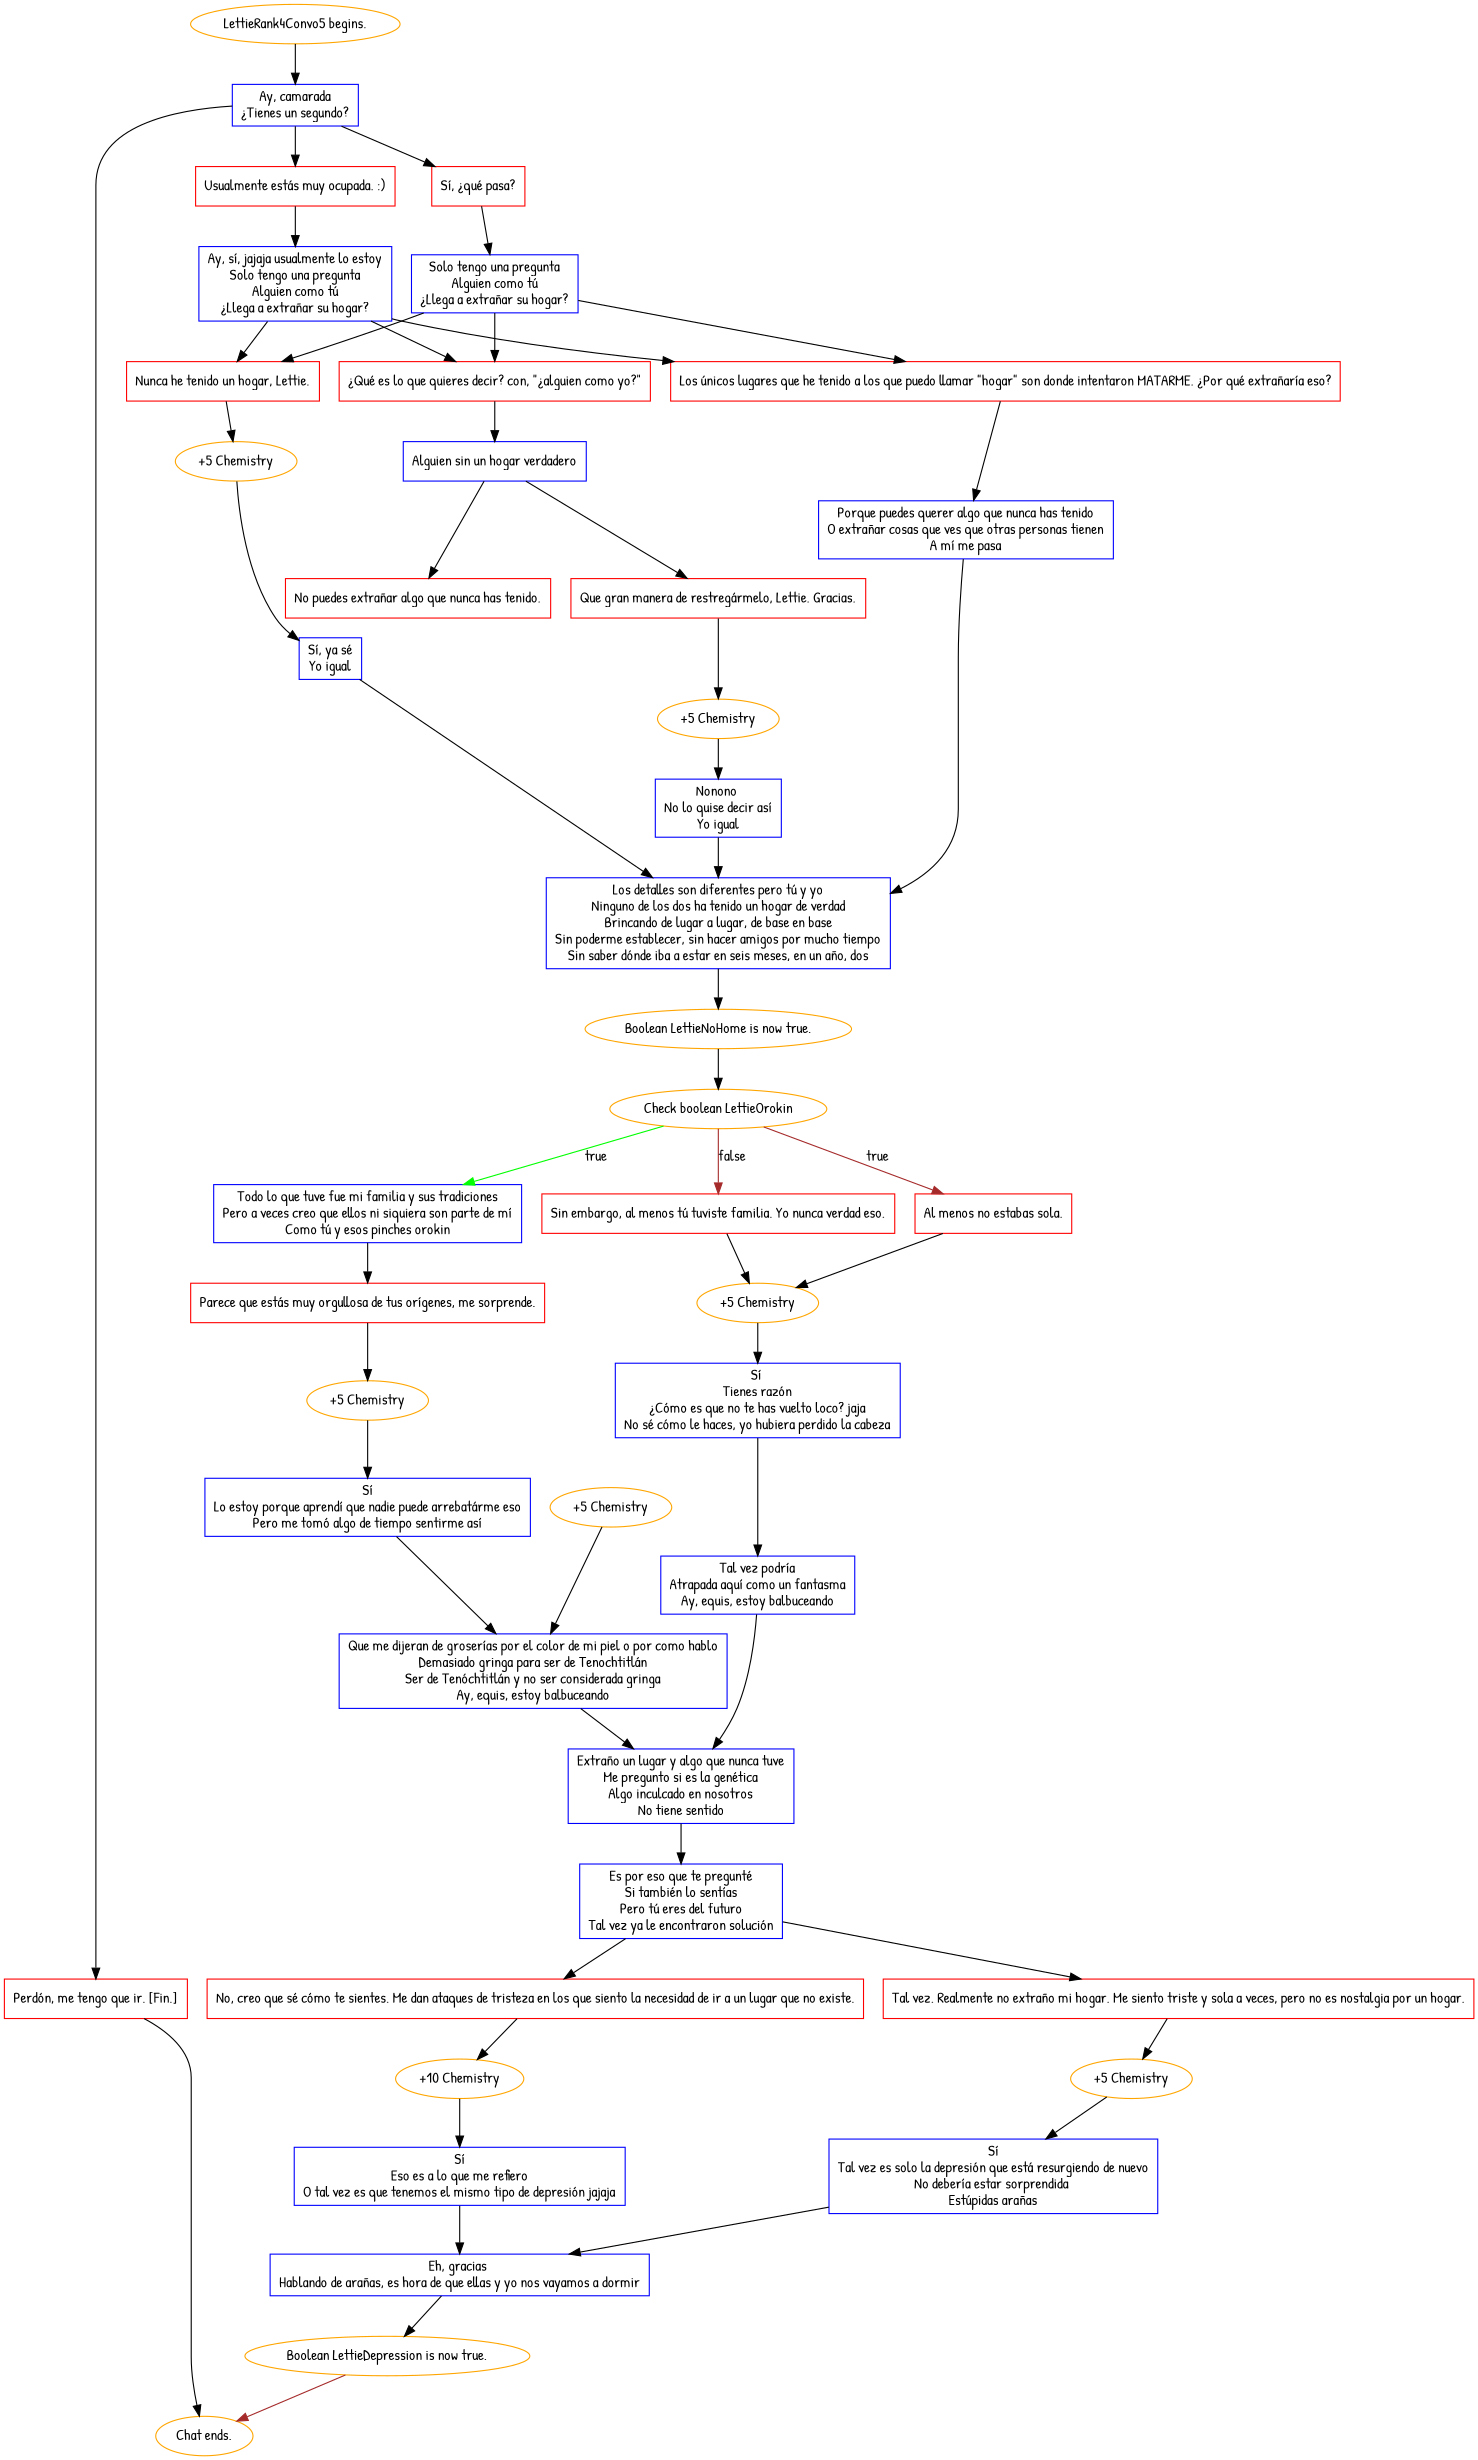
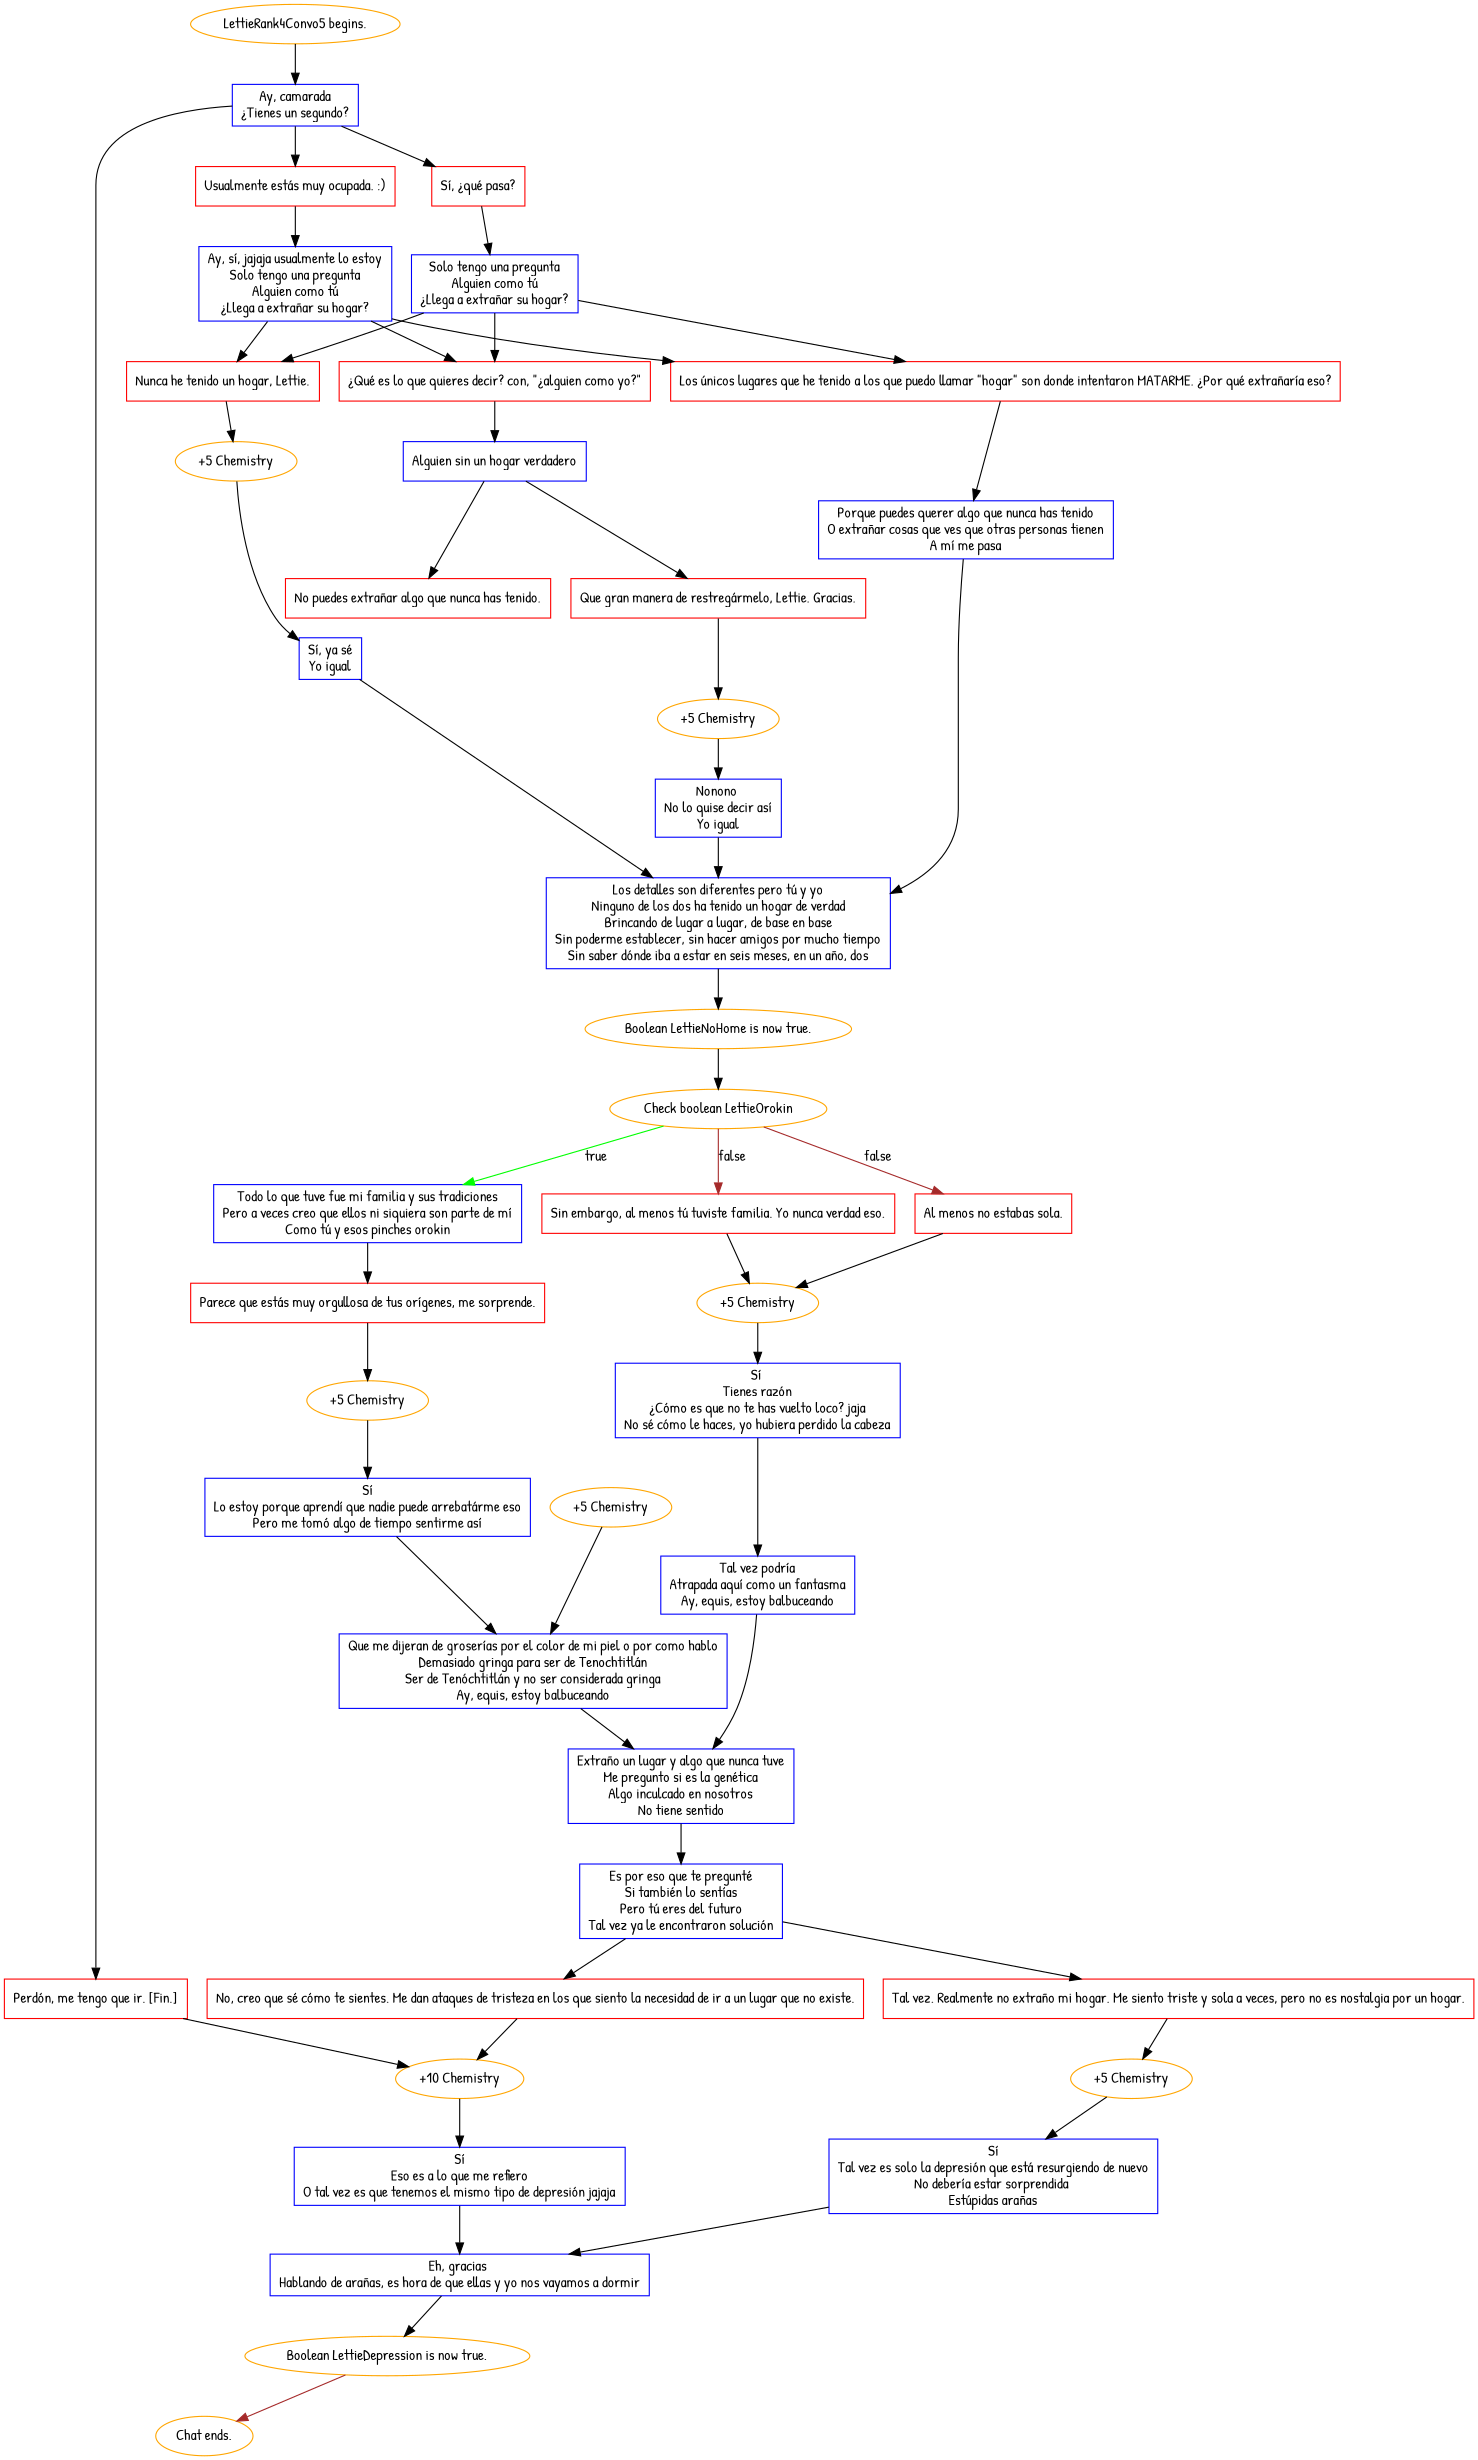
(878, 1157) -> (878, 1157)
(191, 2202) -> (290, 2041)
